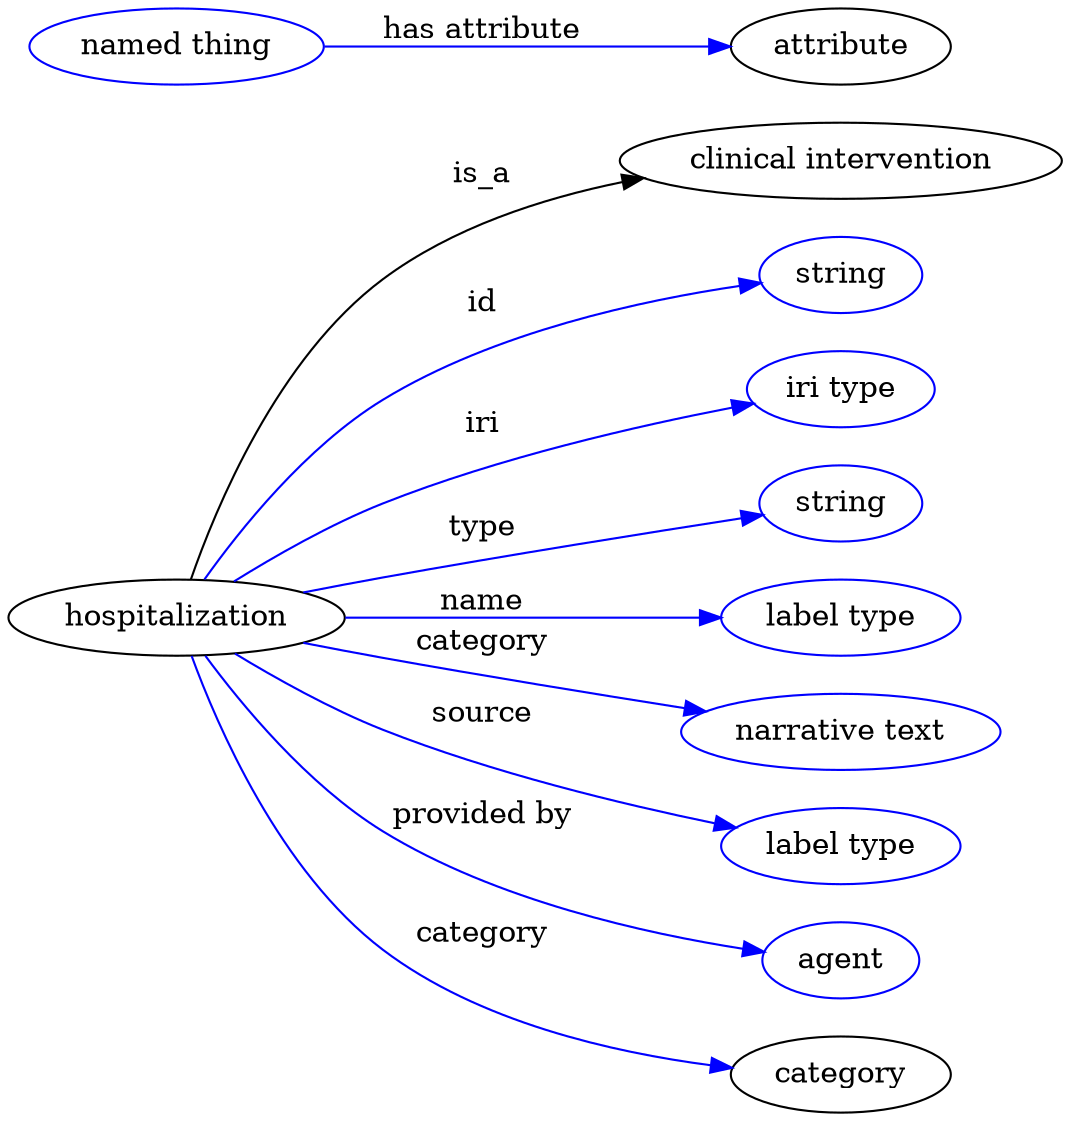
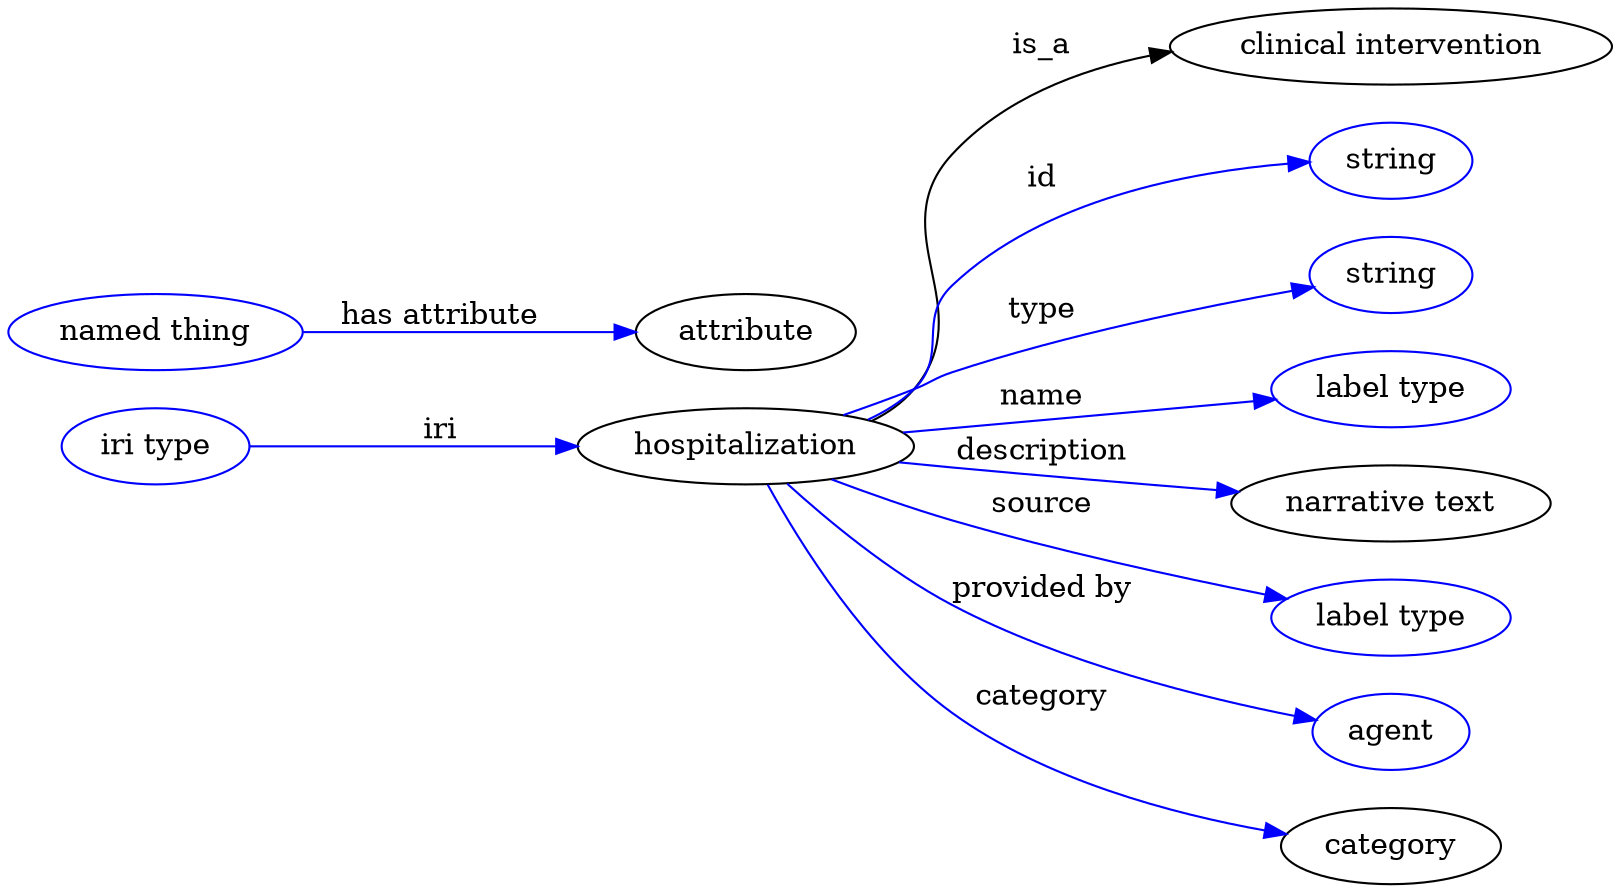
(475, 471) -> (403, 446)
(482, 642) -> (1042, 452)
(841, 732) -> (1391, 503)
